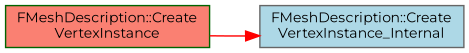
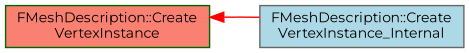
(228, 36) -> (242, 17)
